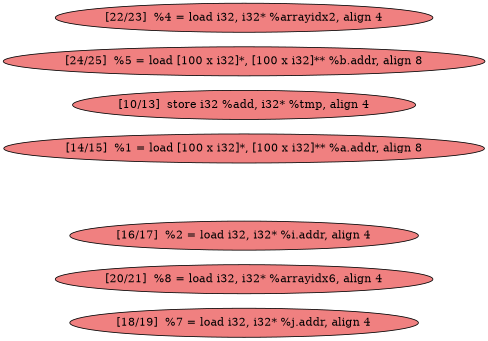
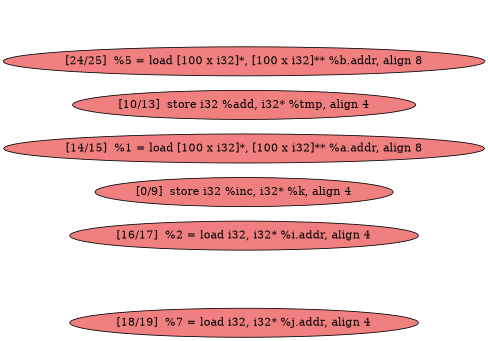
(244, 18) -> none
none -> (244, 192)
(244, 279) -> none
